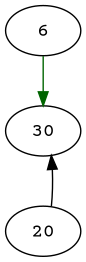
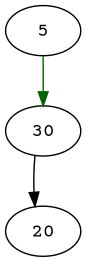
(43, 31) -> (43, 31)
(53, 188) -> (34, 174)
